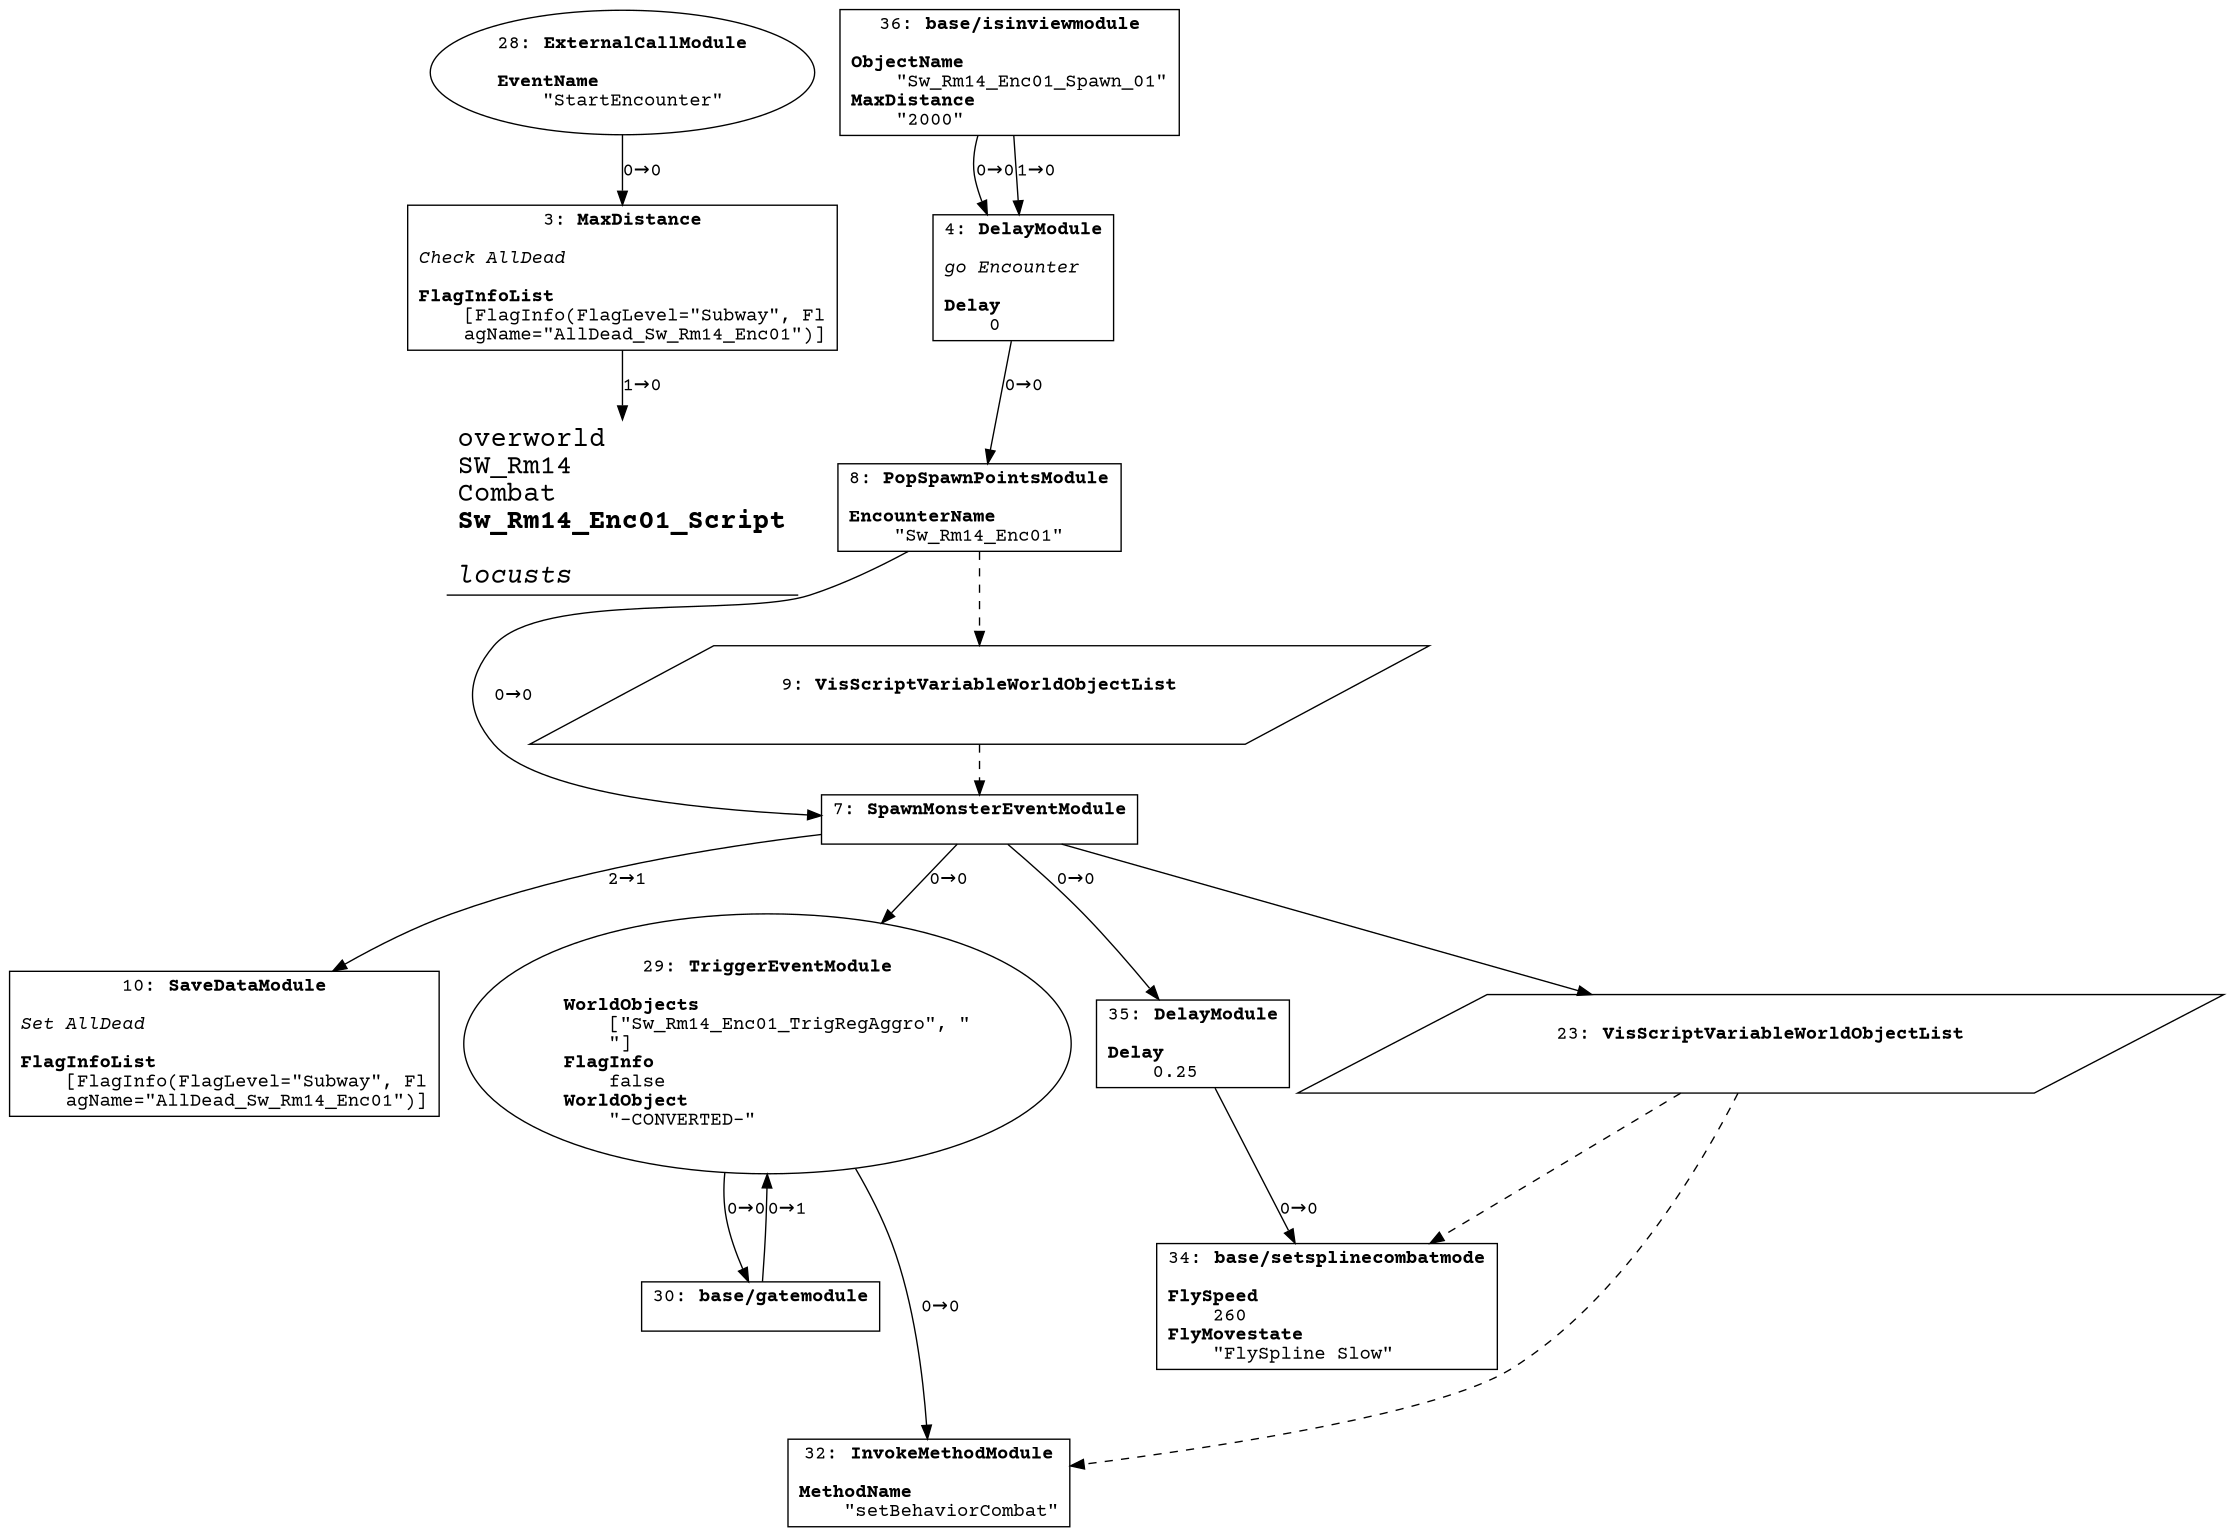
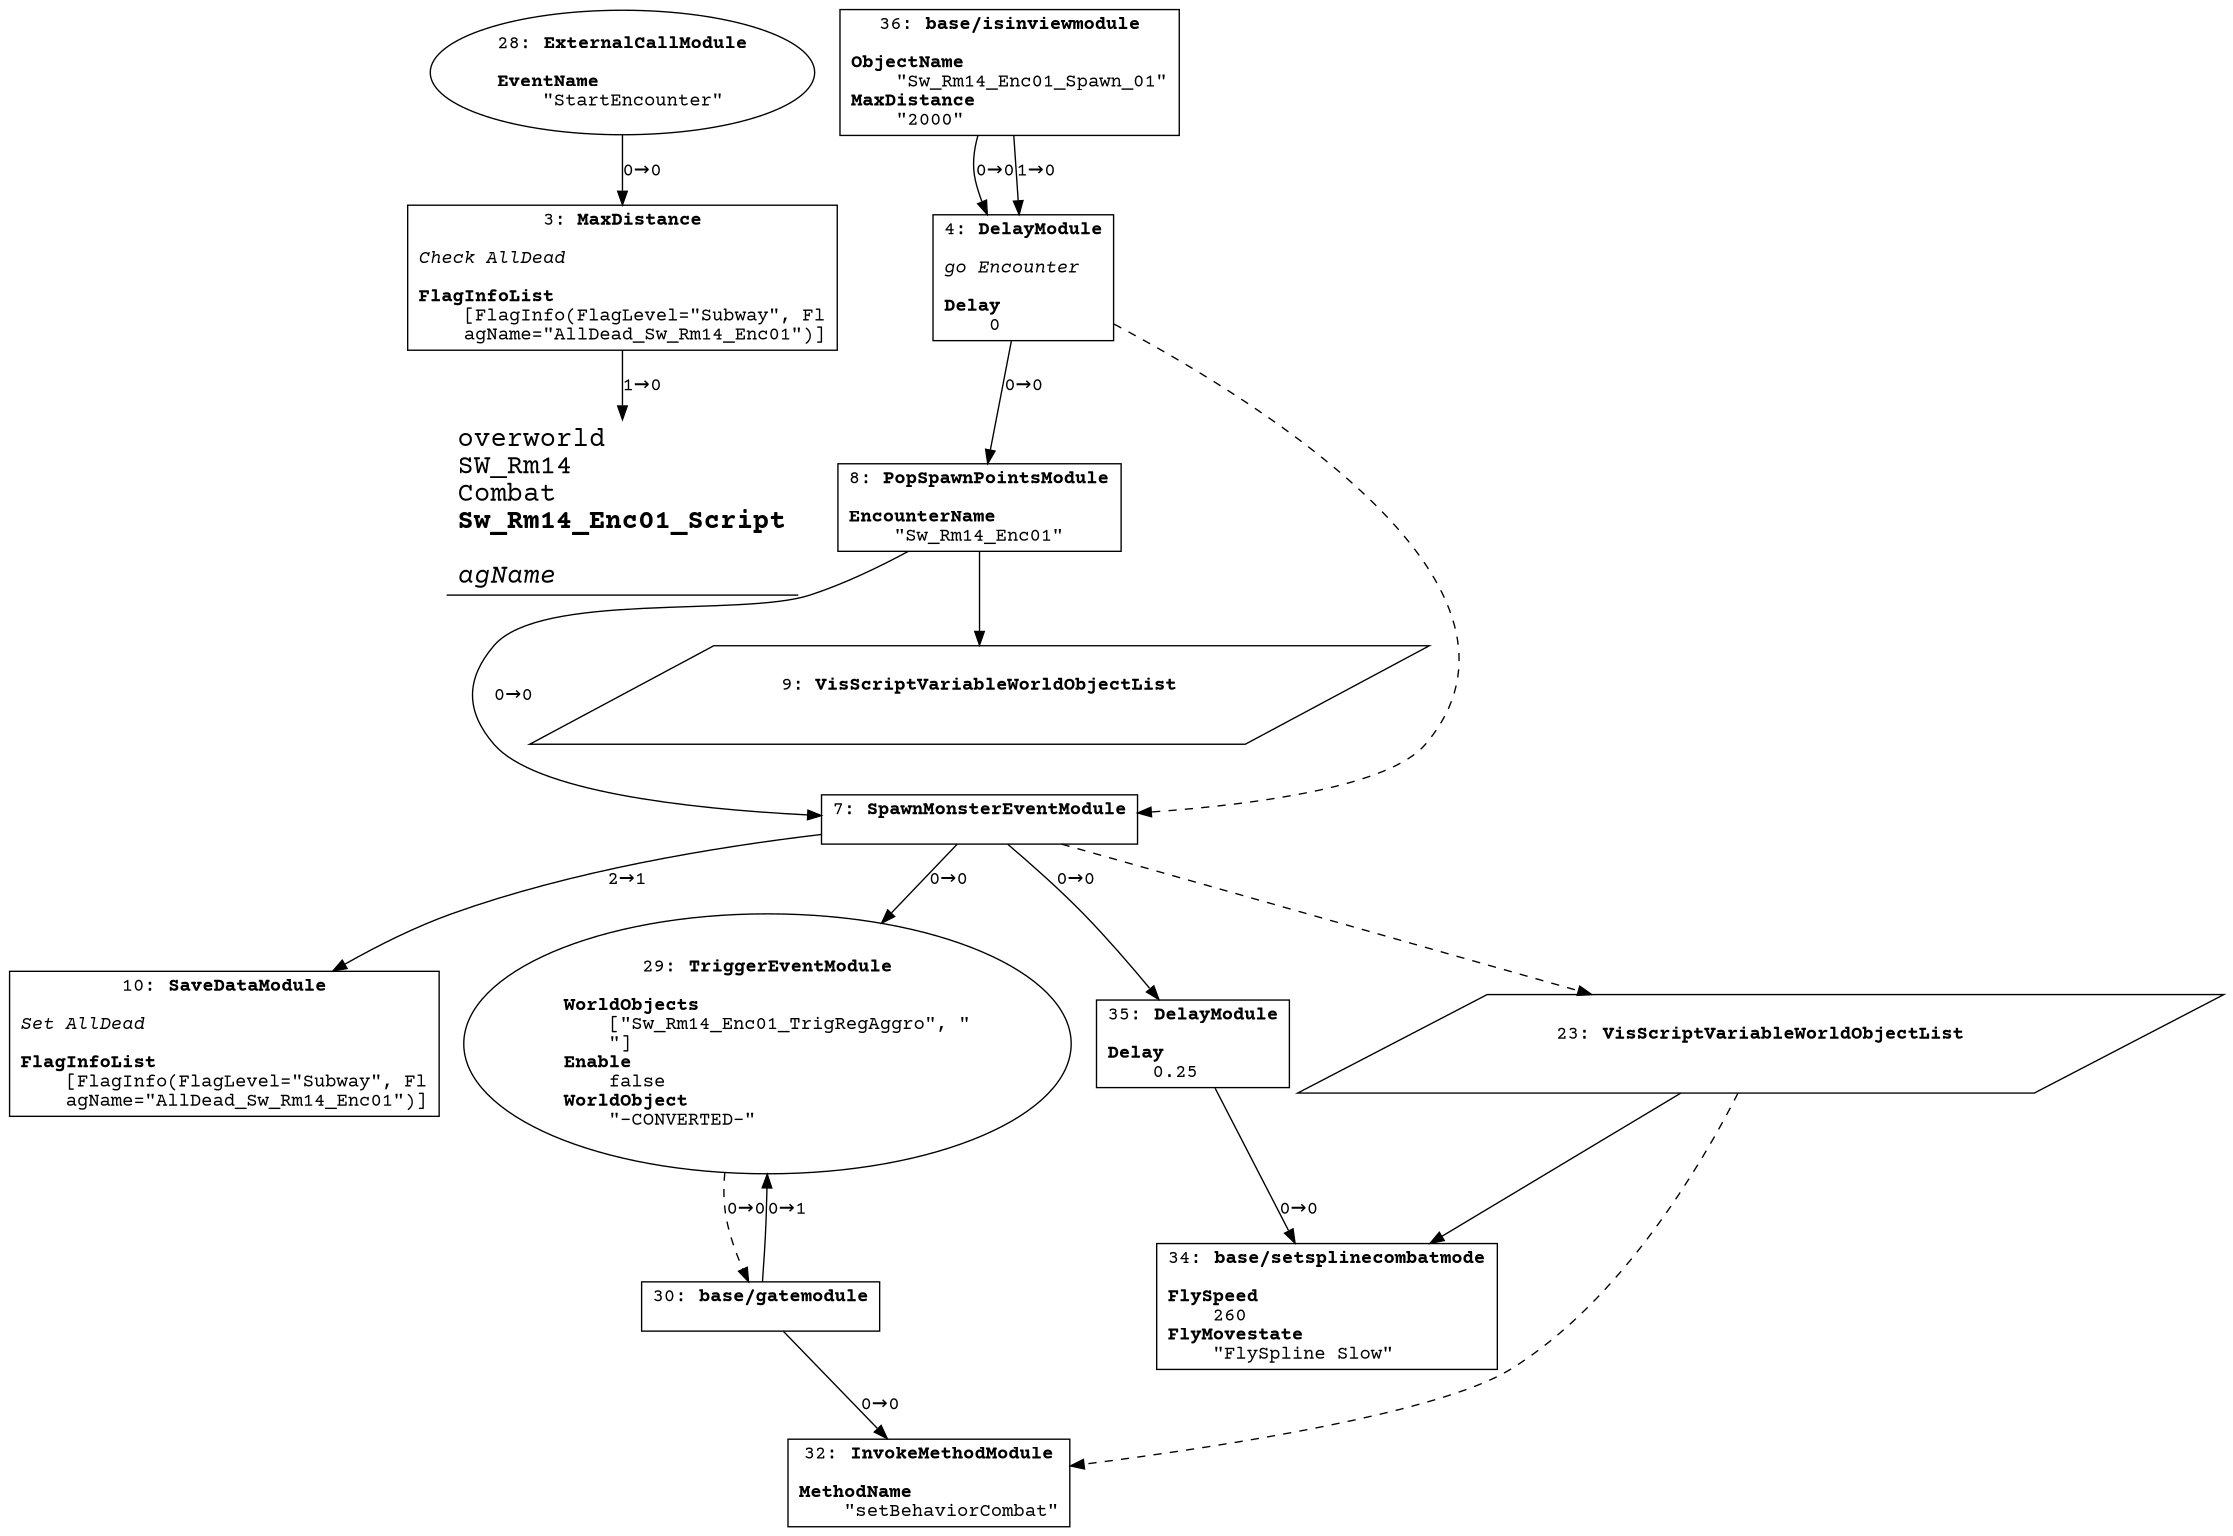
(516, 575) -> (508, 575)
(980, 592) -> (980, 592)
(980, 763) -> (1444, 602)
(1320, 917) -> (1320, 917)
(609, 1062) -> (598, 1062)
(1561, 1165) -> (1561, 1165)
(727, 1222) -> (727, 1222)
(907, 1292) -> (830, 1380)
